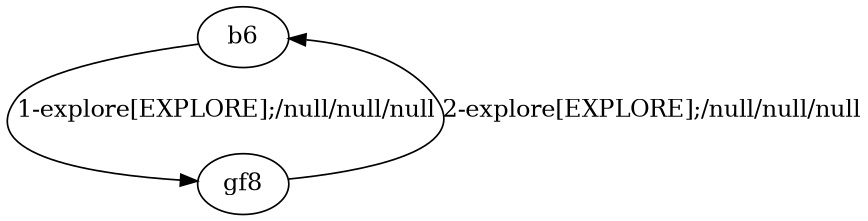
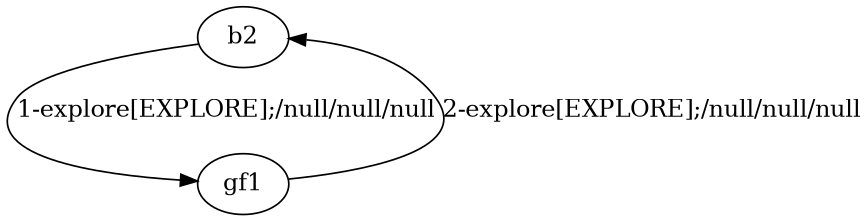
(243, 37) -> (243, 37)
(243, 184) -> (243, 184)
